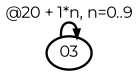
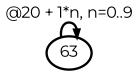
(69, 53) -> (69, 53)
